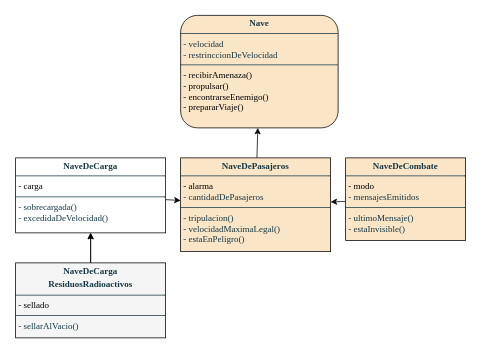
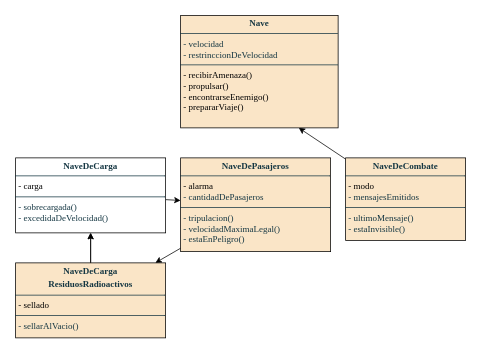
(259, 72) -> (259, 72)
(257, 142) -> (170, 254)
(340, 202) -> (324, 145)
(90, 300) -> (90, 300)
